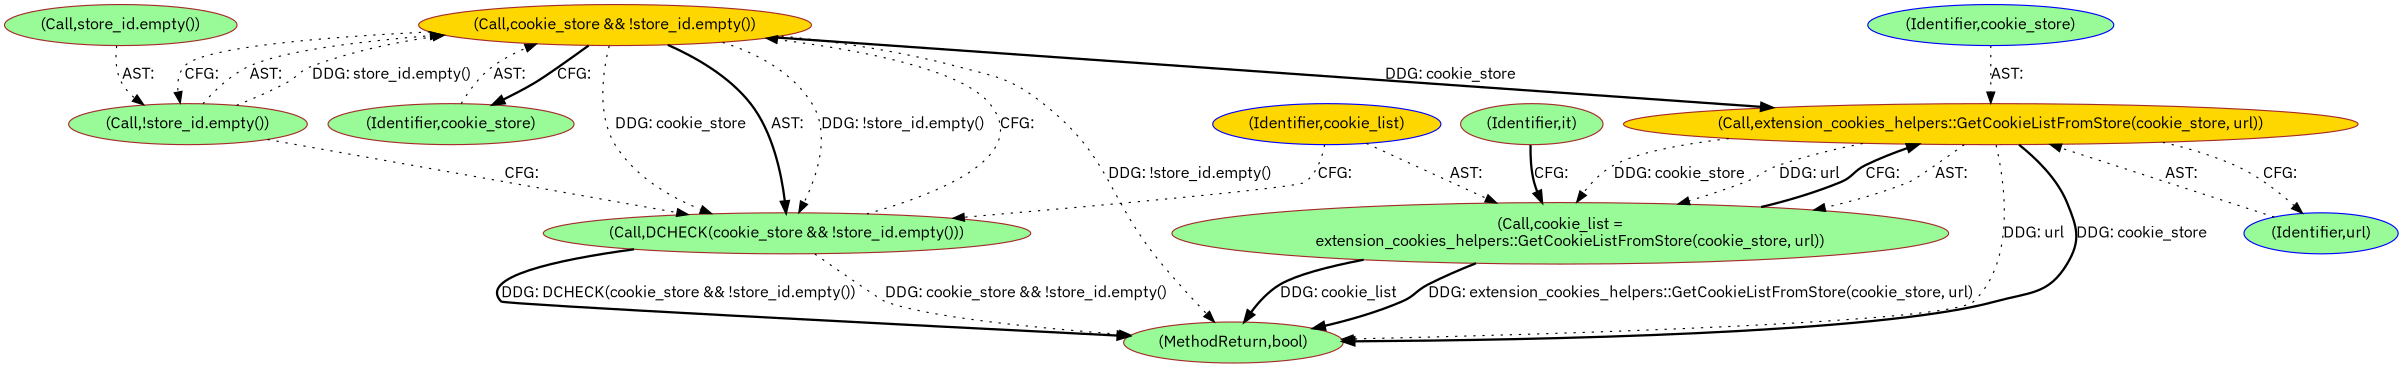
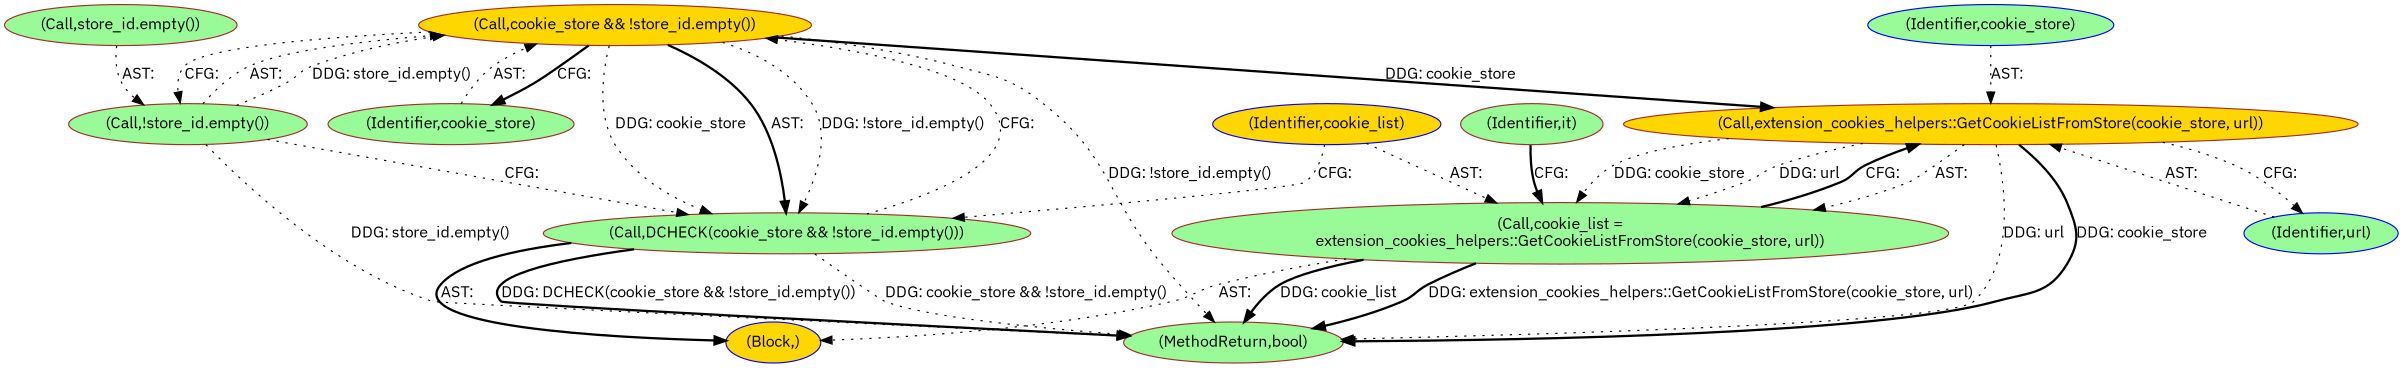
none -> (492, 305)
none -> (773, 343)
